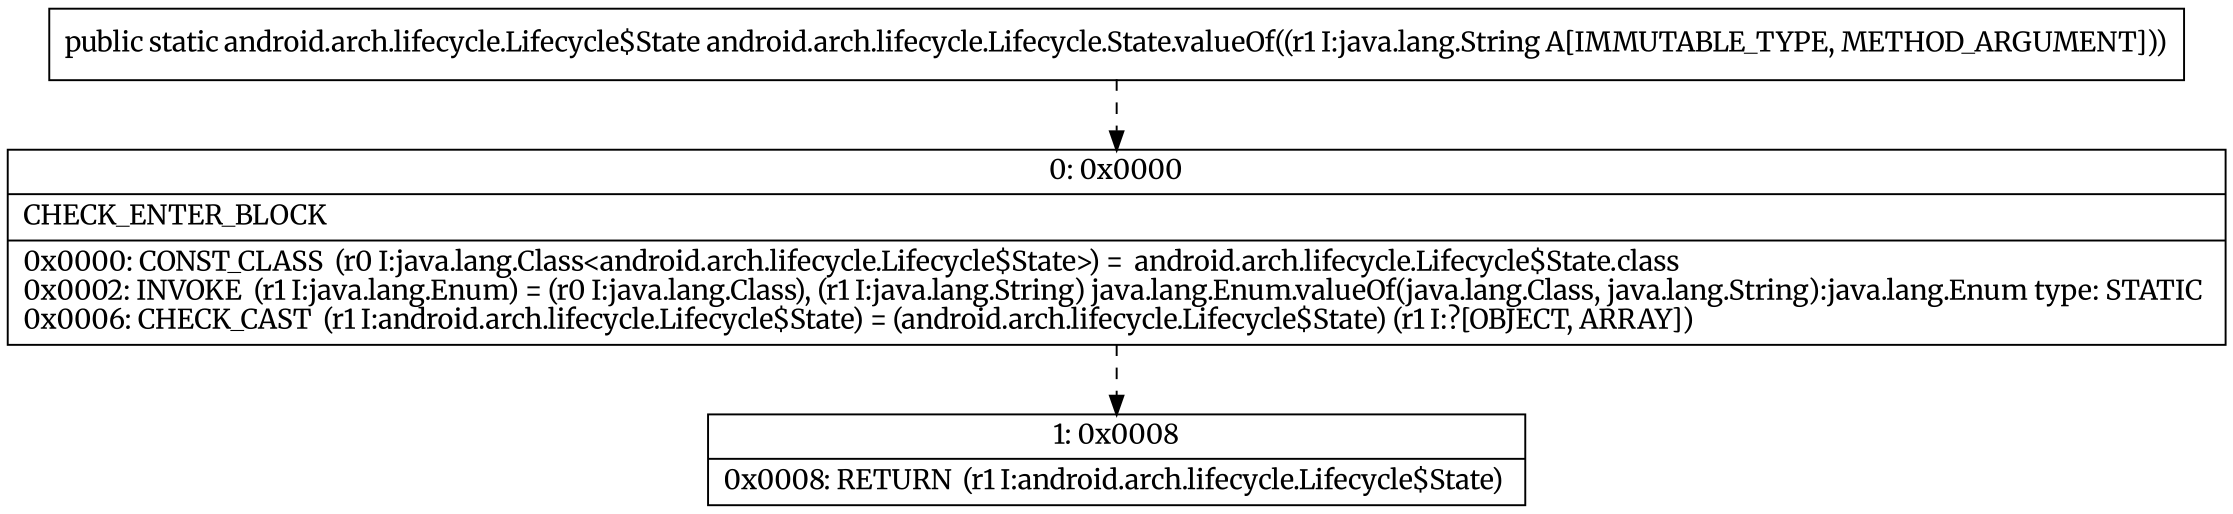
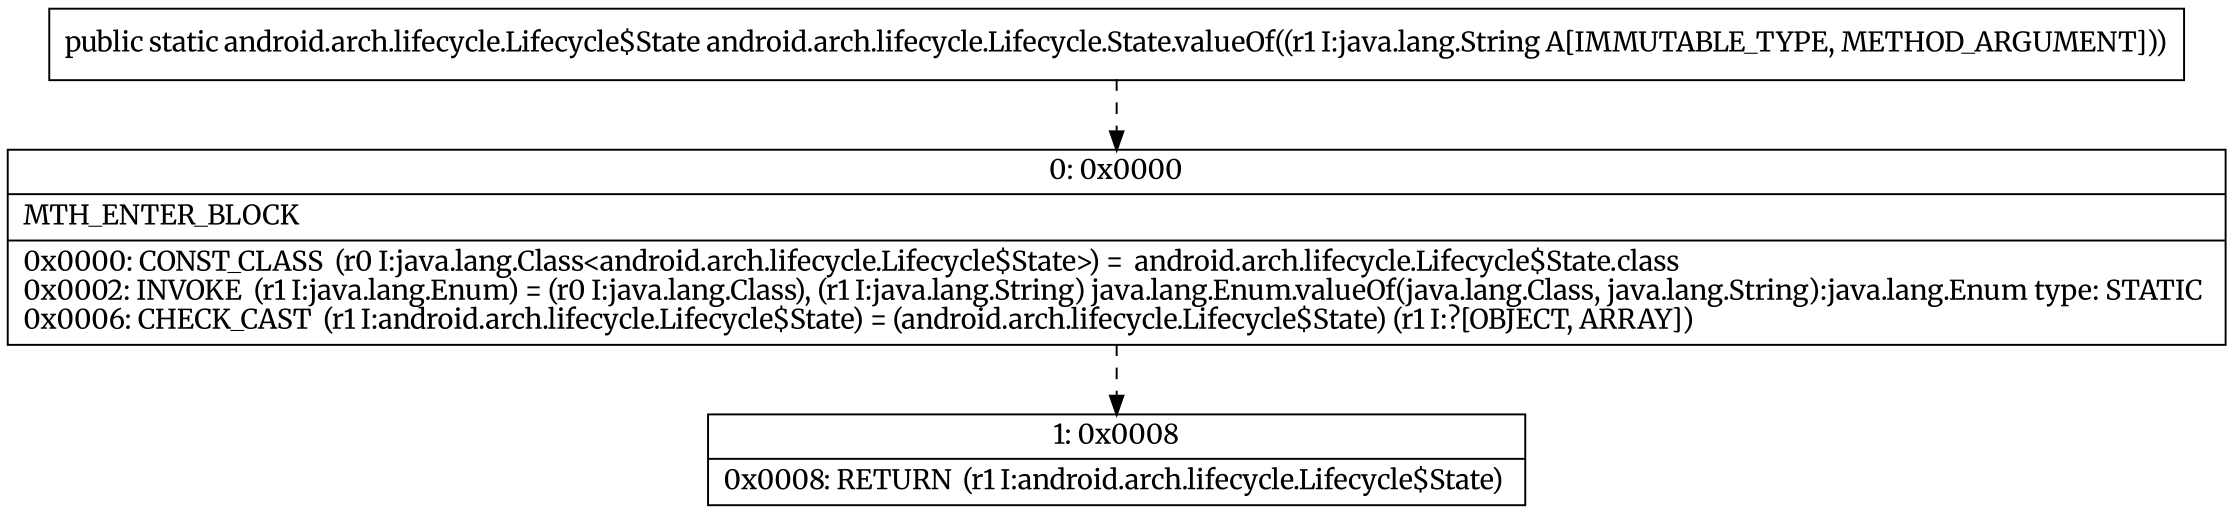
(175, 216) -> (161, 216)
